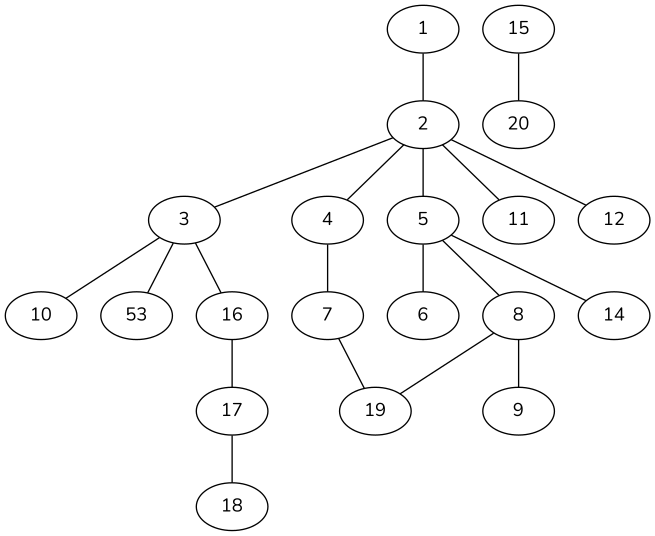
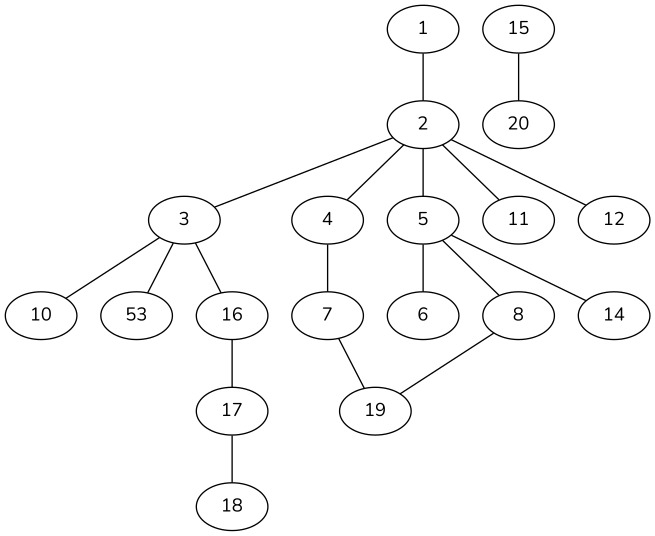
(519, 411) -> none
